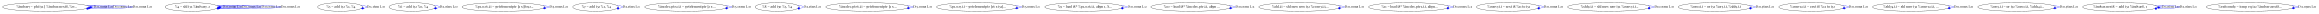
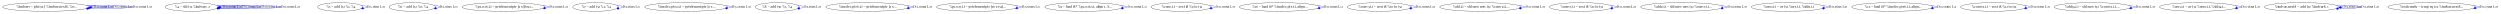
none -> (1181, 7)
none -> (1379, 7)
(1409, 7) -> none
none -> (1892, 7)
